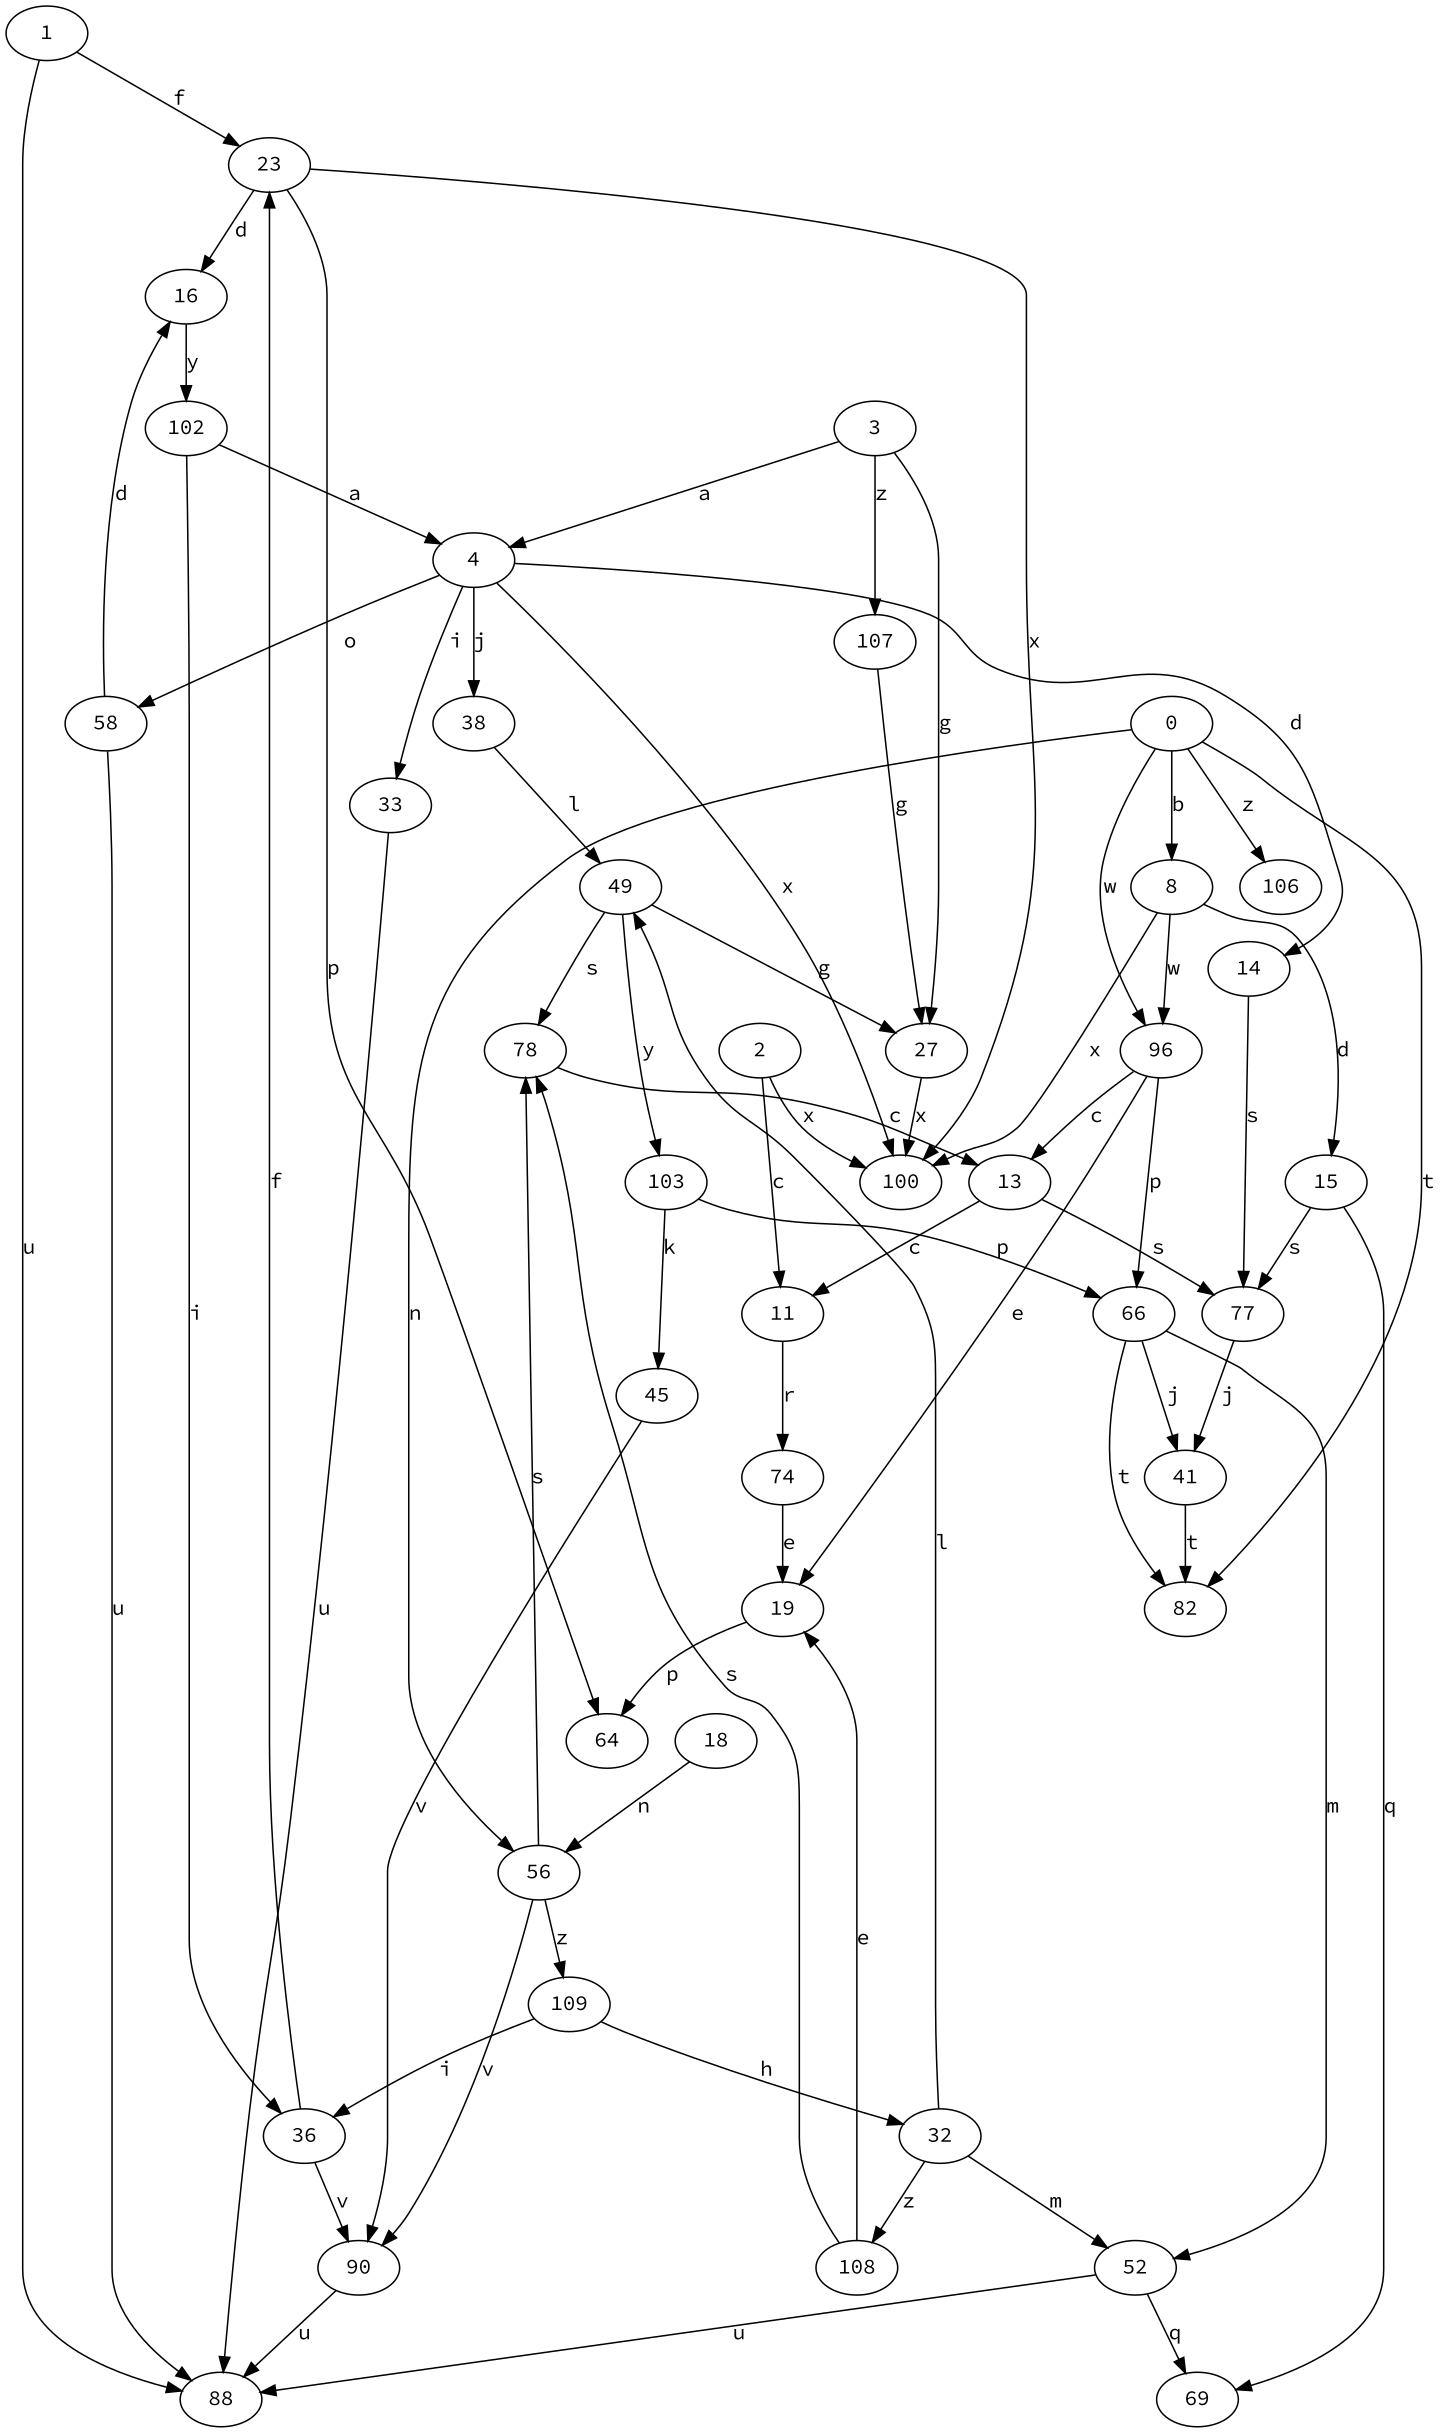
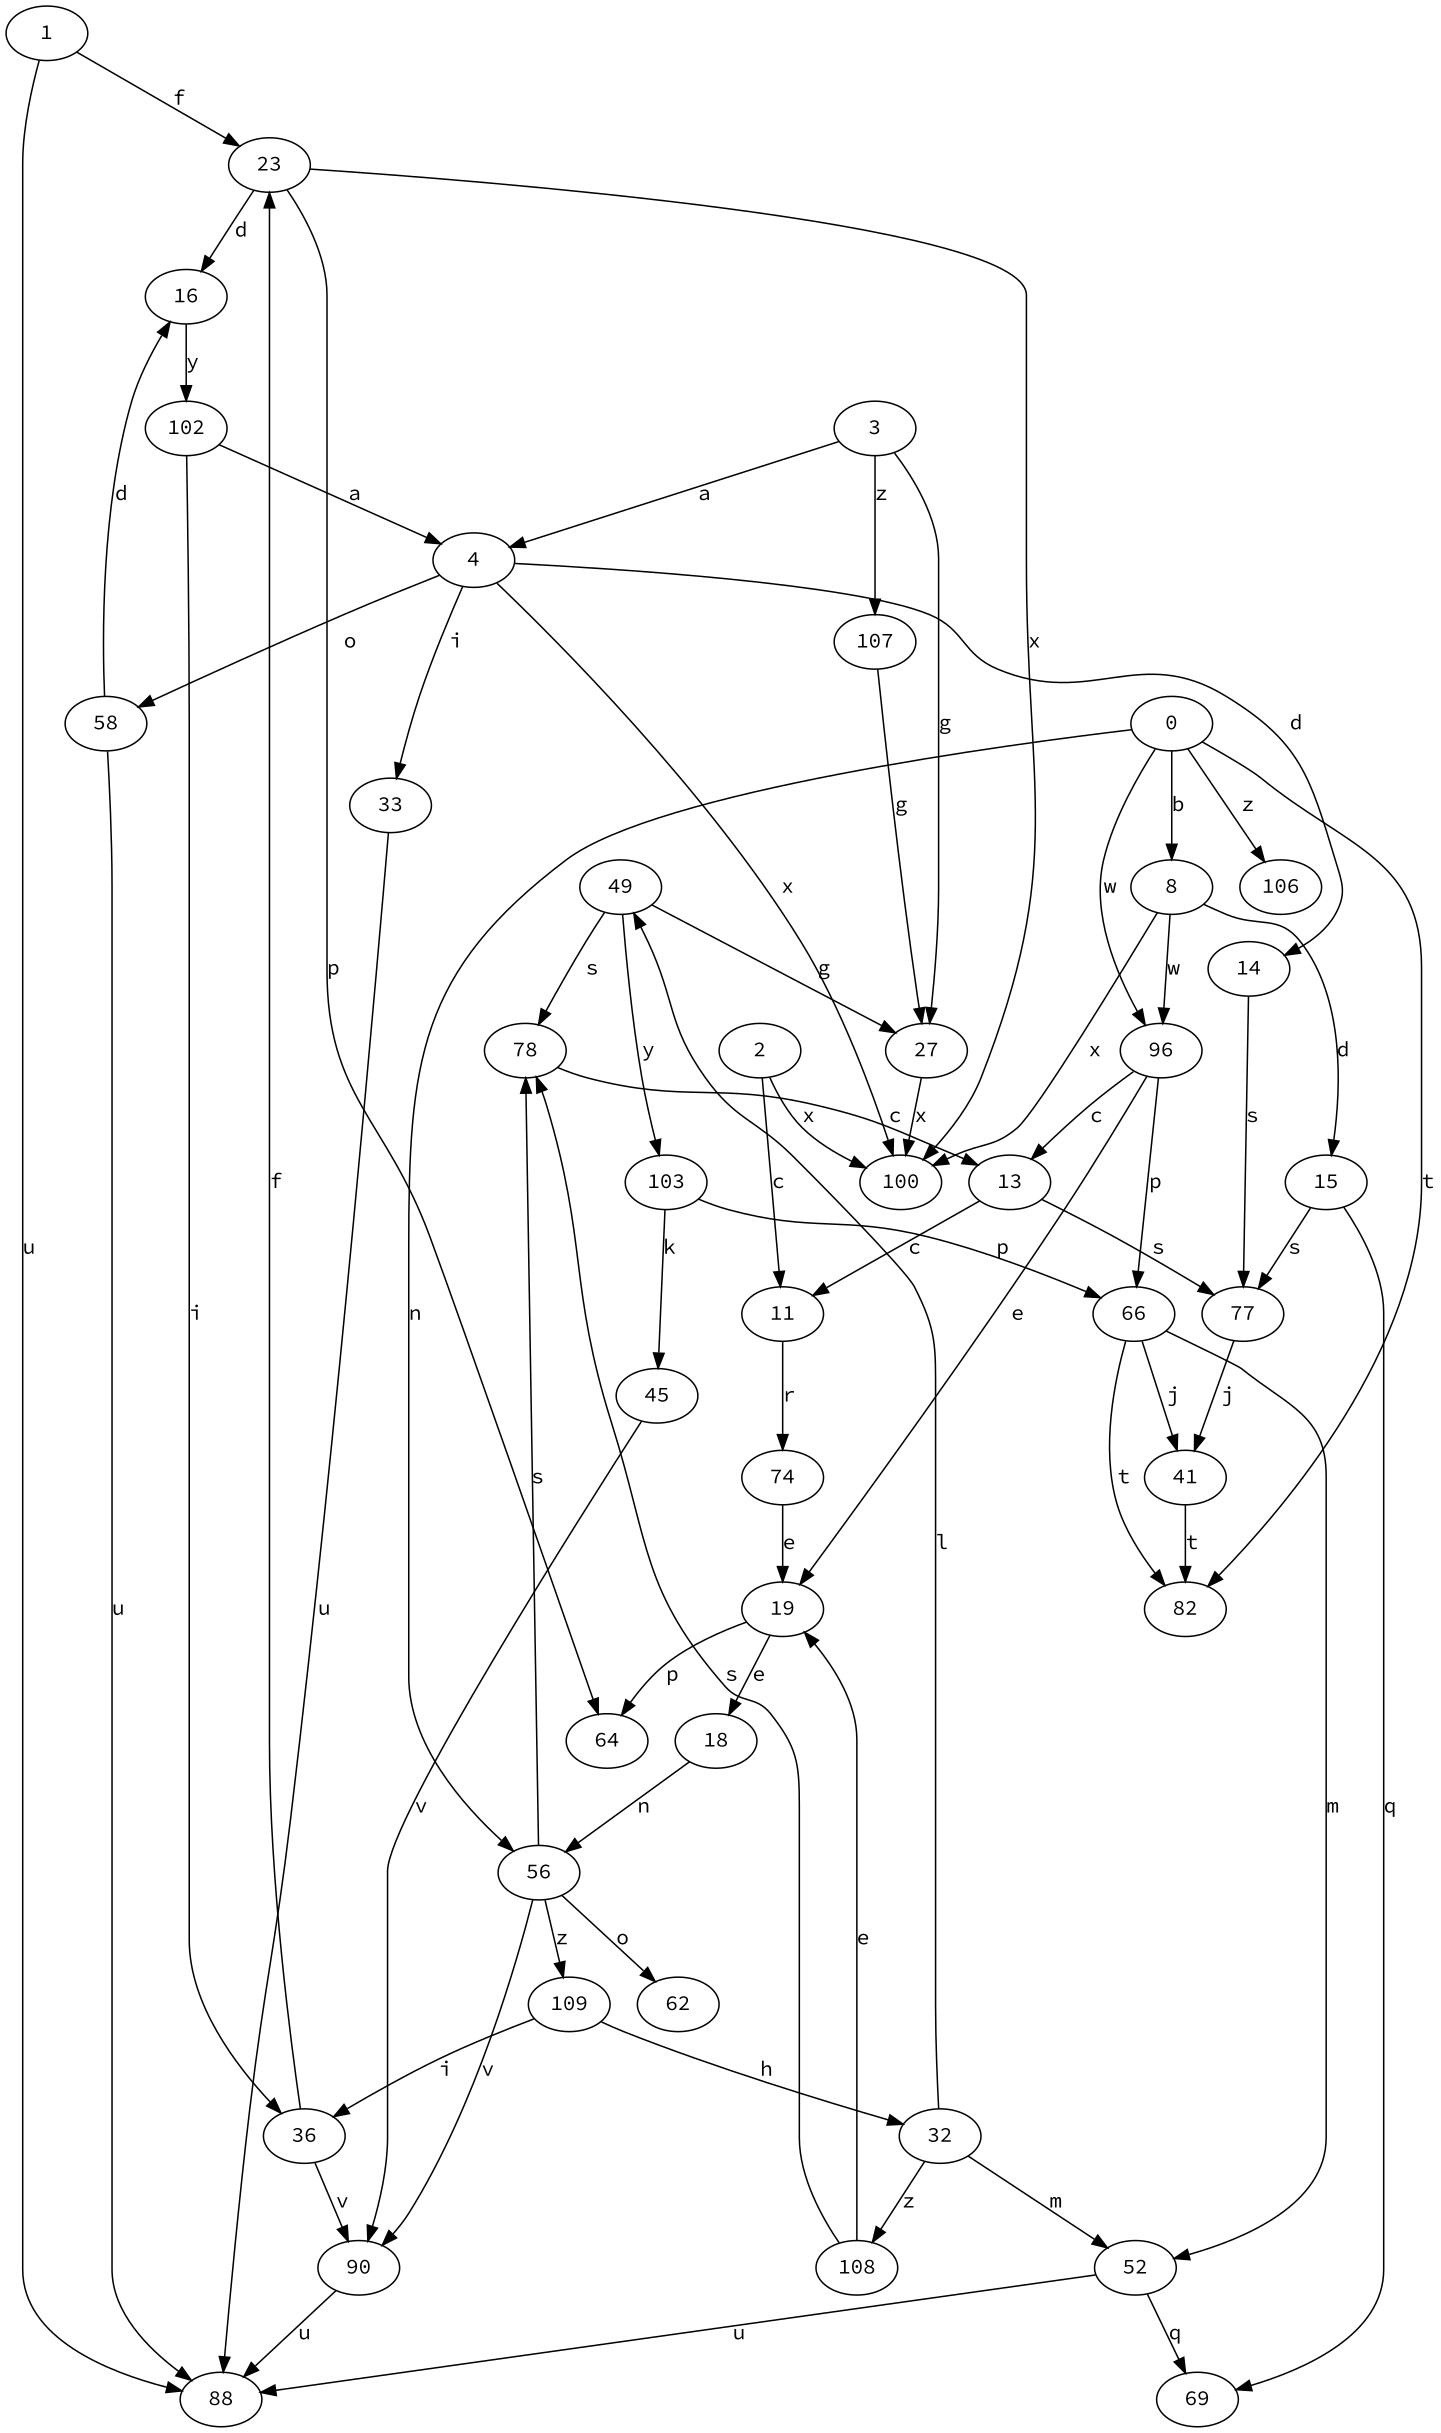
(474, 724) -> none
none -> (753, 1668)
none -> (678, 2004)
